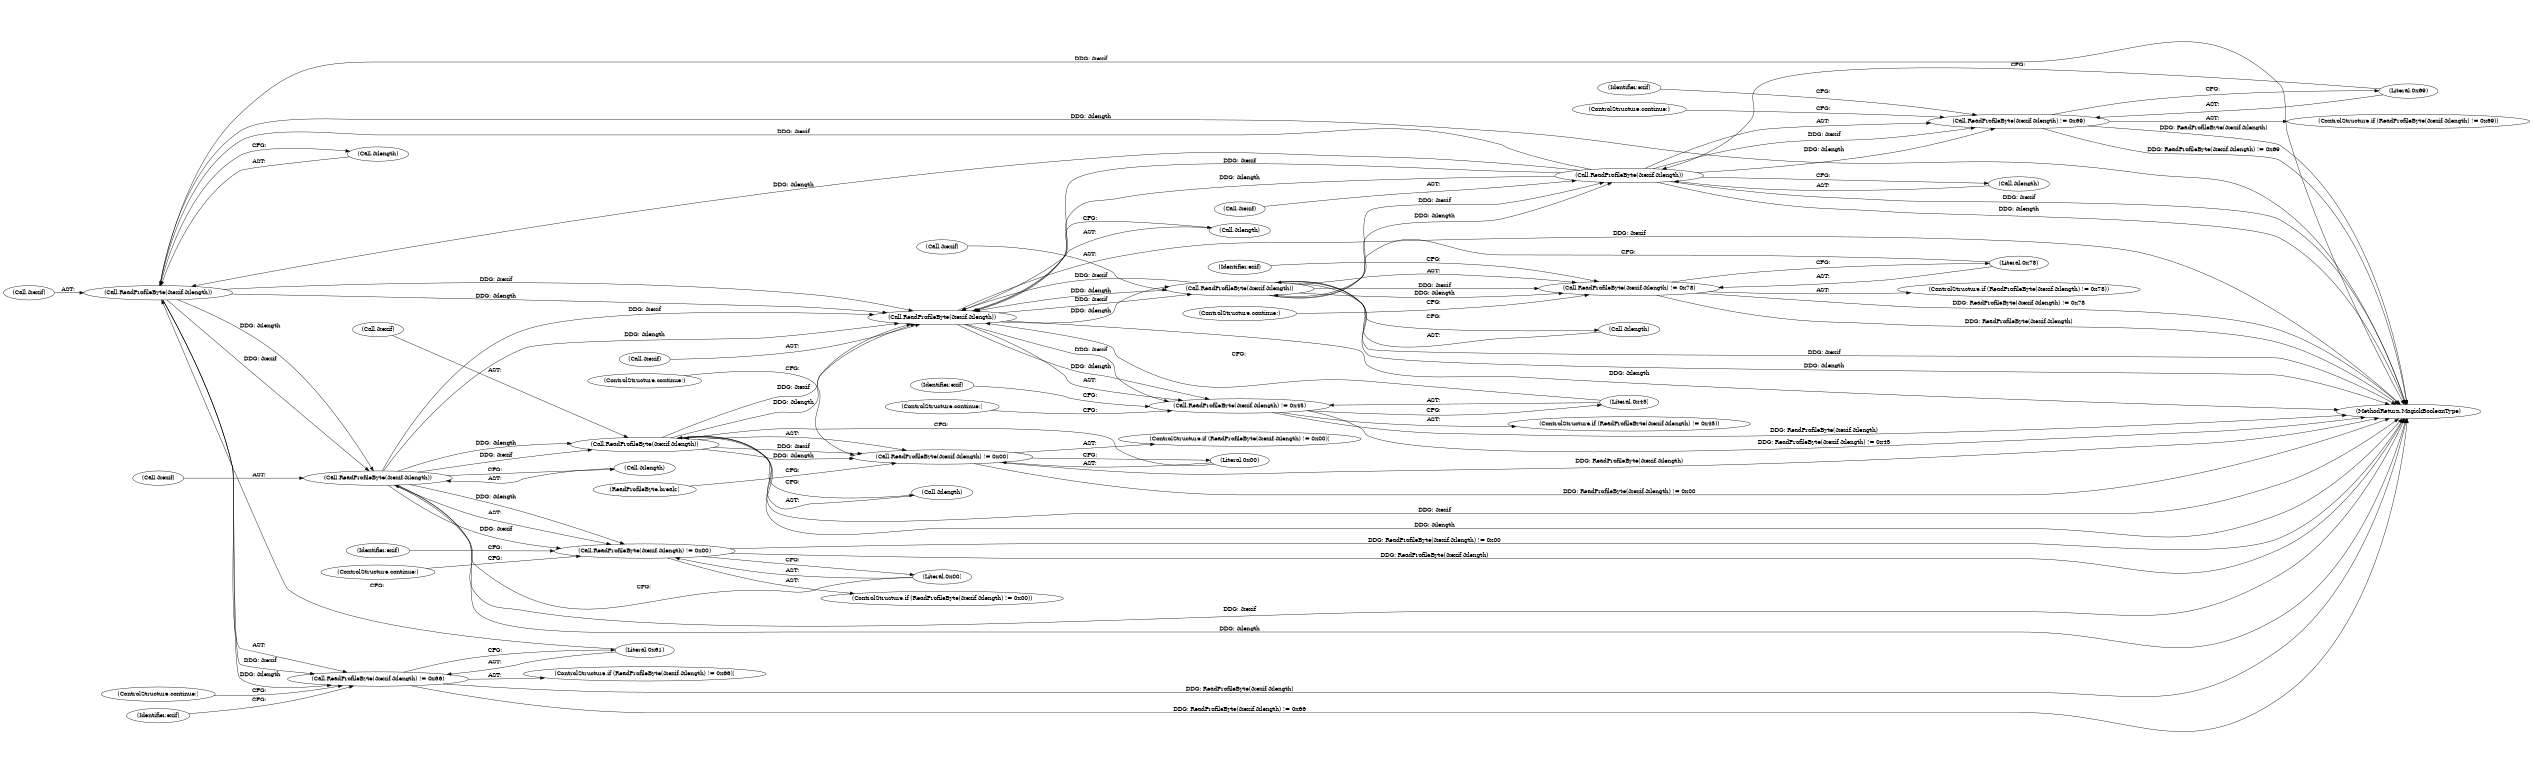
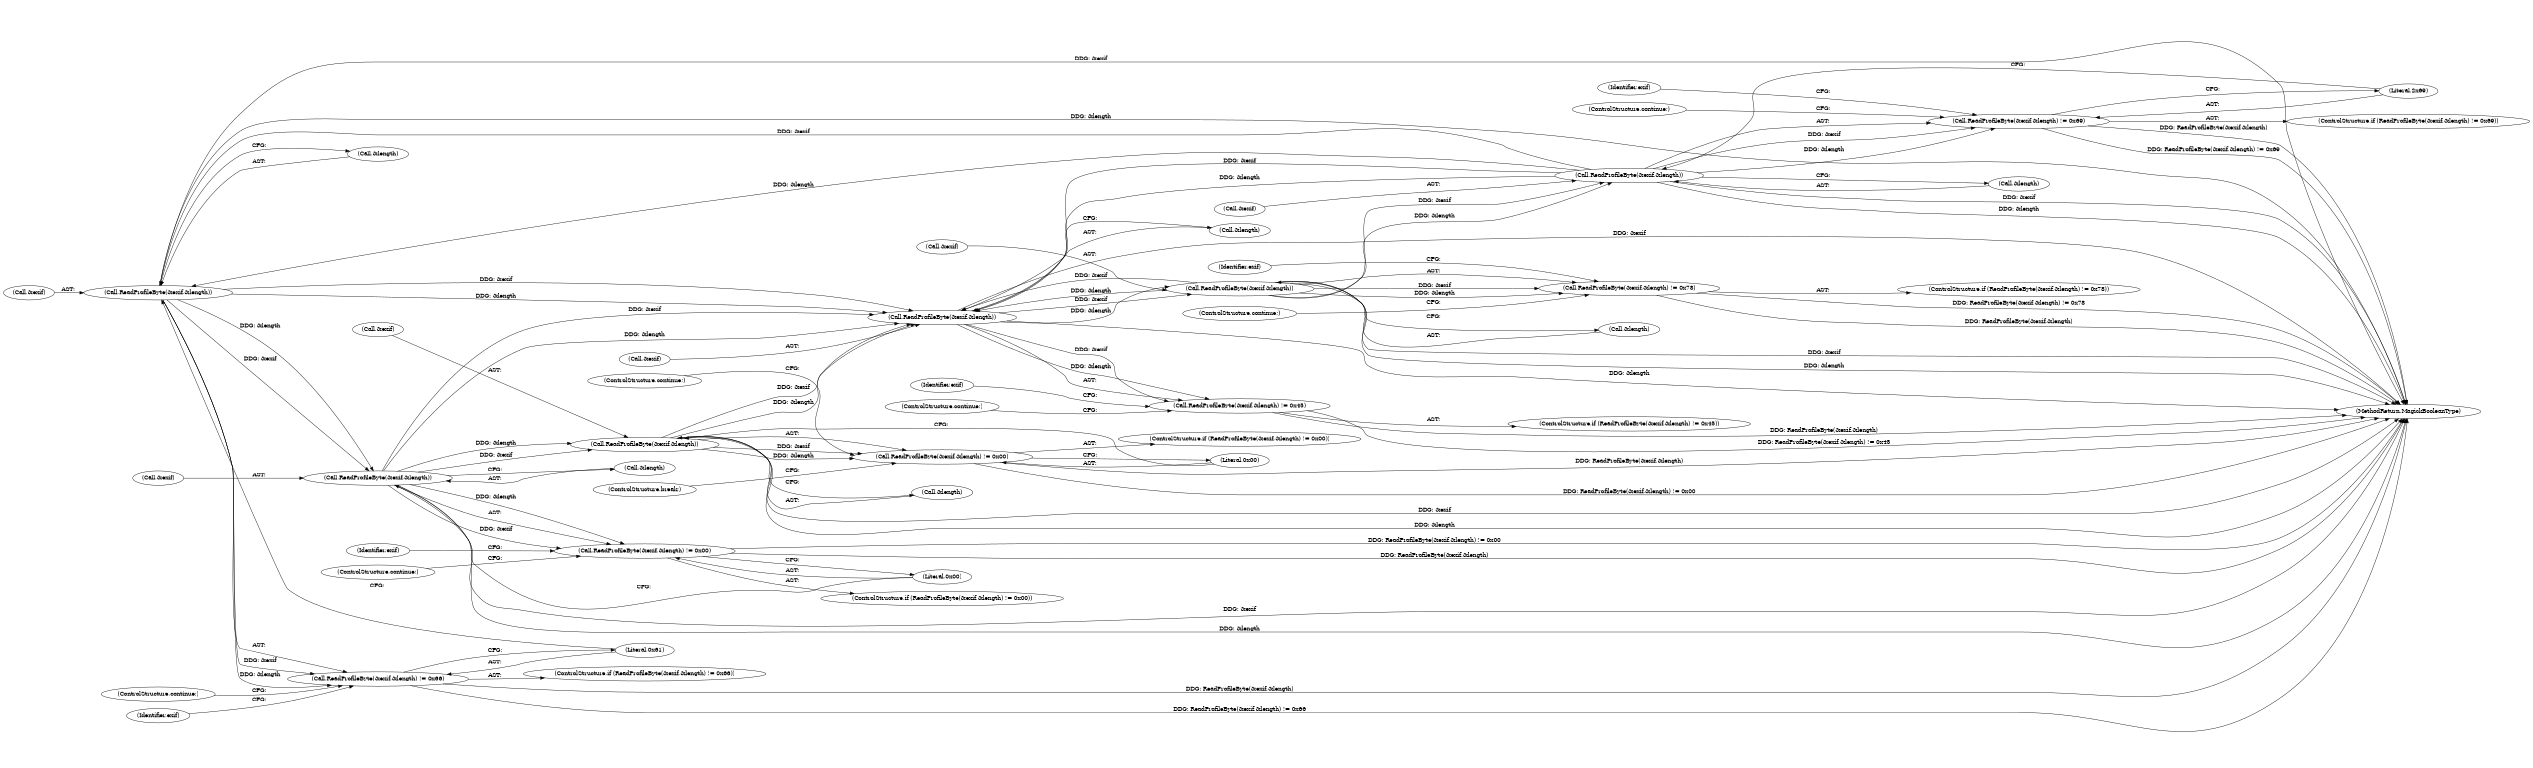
(2408, 91) -> (2408, 91)
(2019, 263) -> none
(1629, 402) -> none
(645, 490) -> (645, 490)
